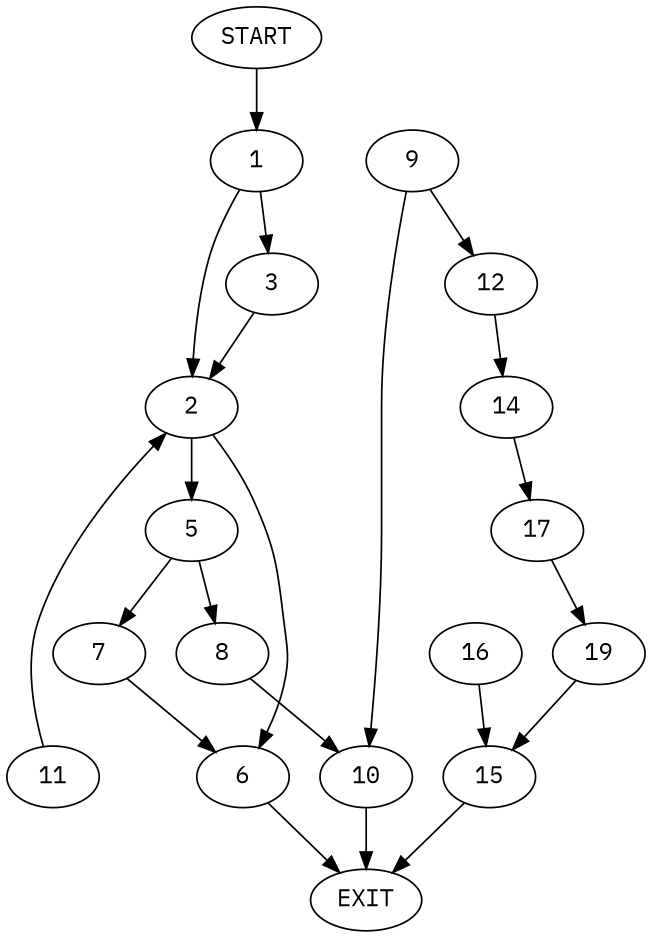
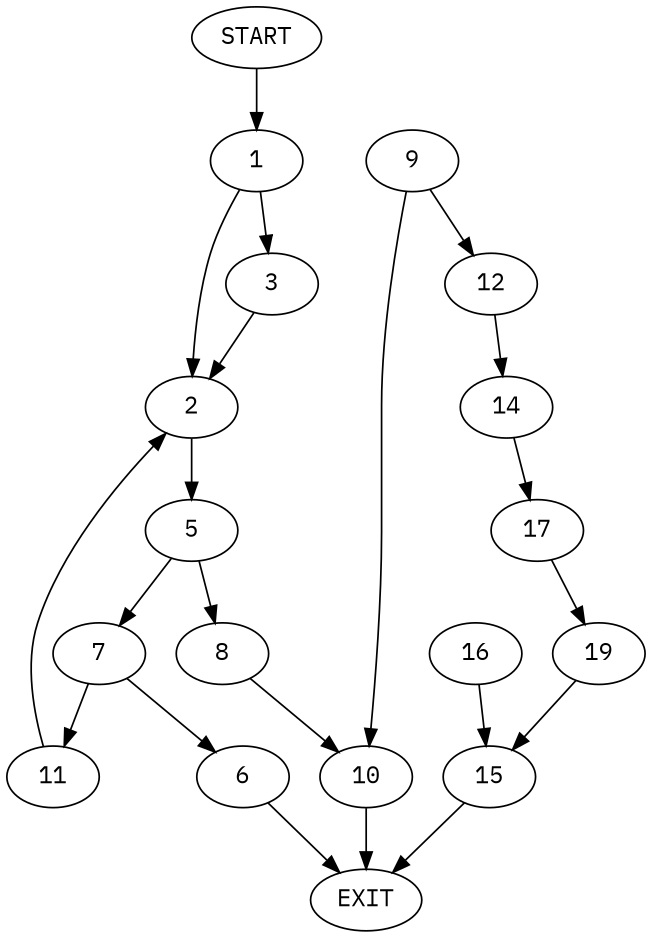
(278, 578) -> none
none -> (79, 707)
